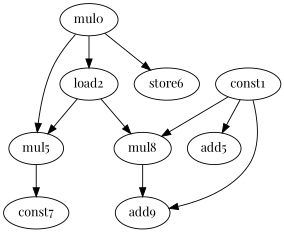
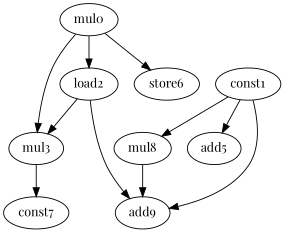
(113, 113) -> (100, 149)
(36, 148) -> (36, 148)
